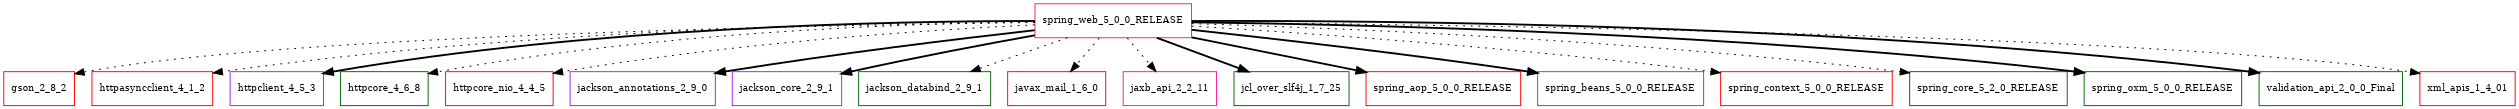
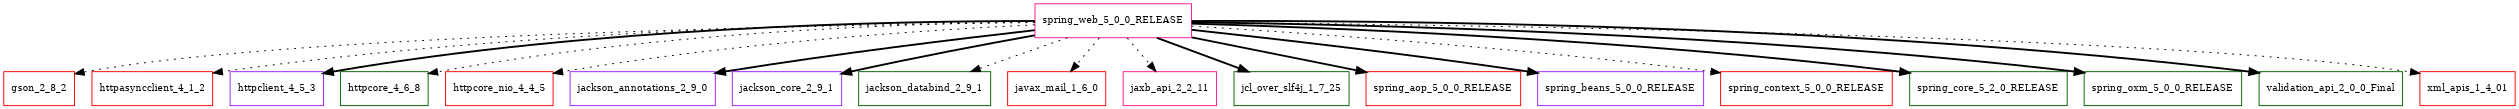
(1547, 40) -> (1547, 40)
